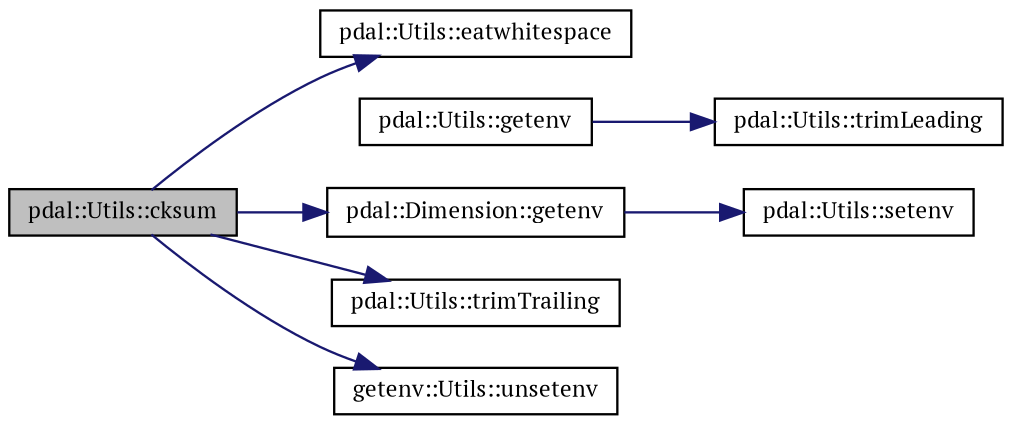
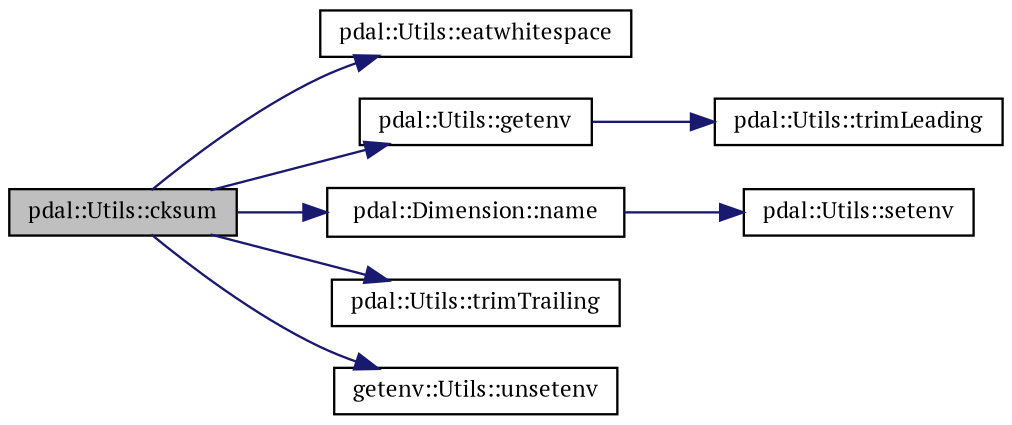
none -> (288, 170)
(476, 212) -> (476, 212)
